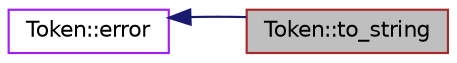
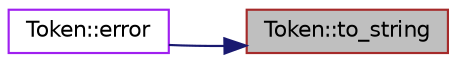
(218, 17) -> (196, 46)
